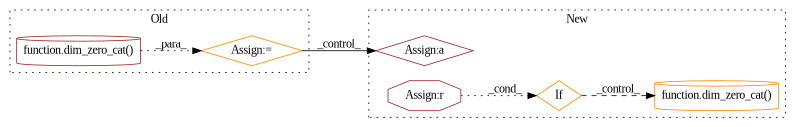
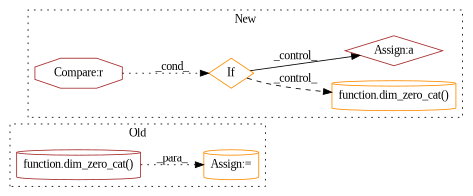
(252, 51) -> (231, 165)
(335, 51) -> (301, 64)
(424, 96) -> (79, 73)
